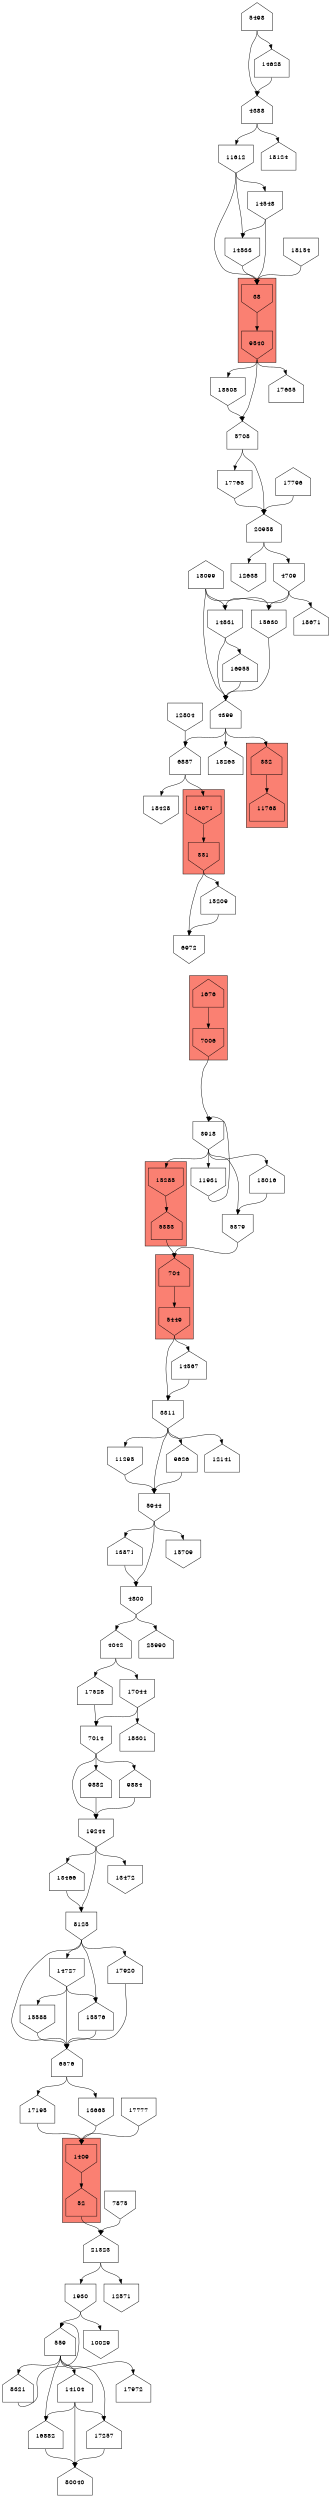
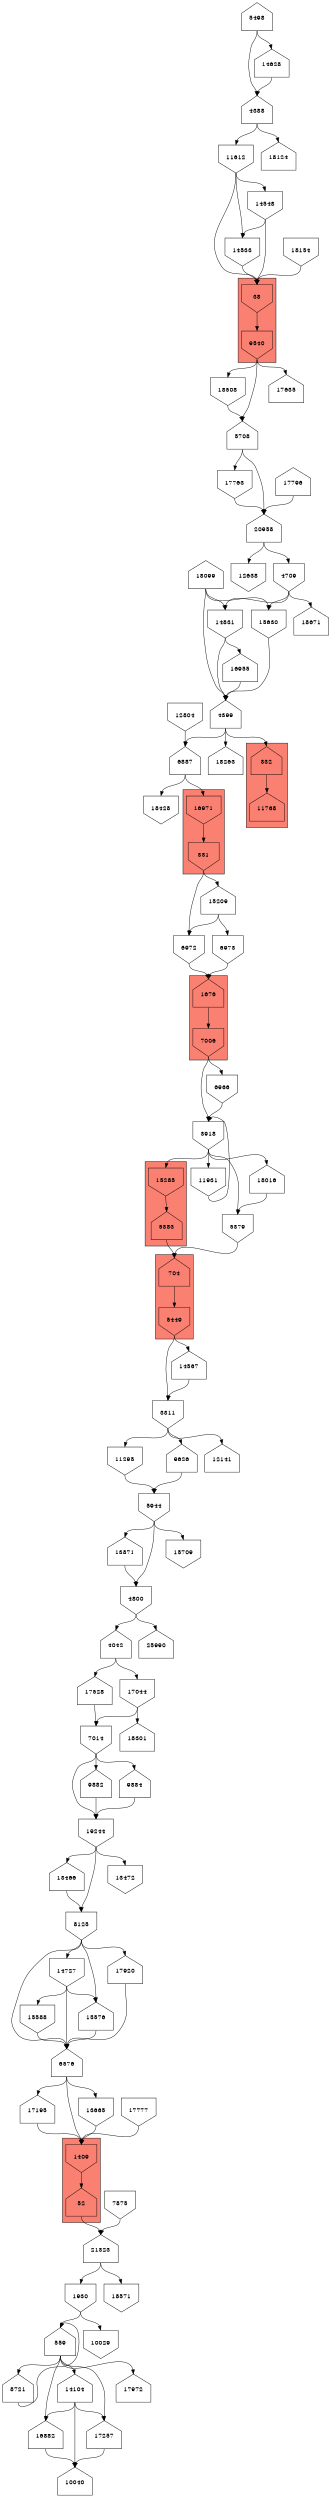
none -> (228, 948)
none -> (197, 971)
none -> (222, 1088)
(159, 1458) -> none
none -> (70, 2109)
(121, 2297) -> (121, 2297)
(18, 2390) -> (18, 2390)
(75, 2483) -> (75, 2483)
